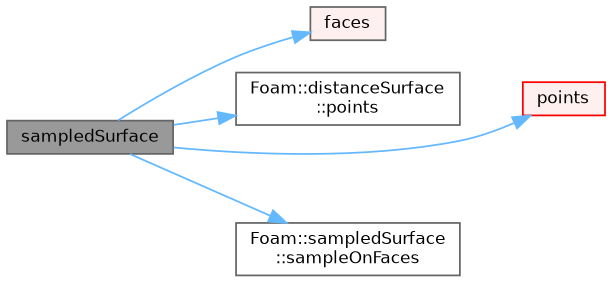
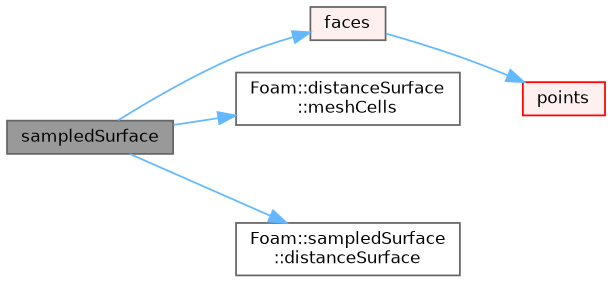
(348, 99) -> (348, 99)
(346, 153) -> (447, 52)
(348, 249) -> (348, 249)
